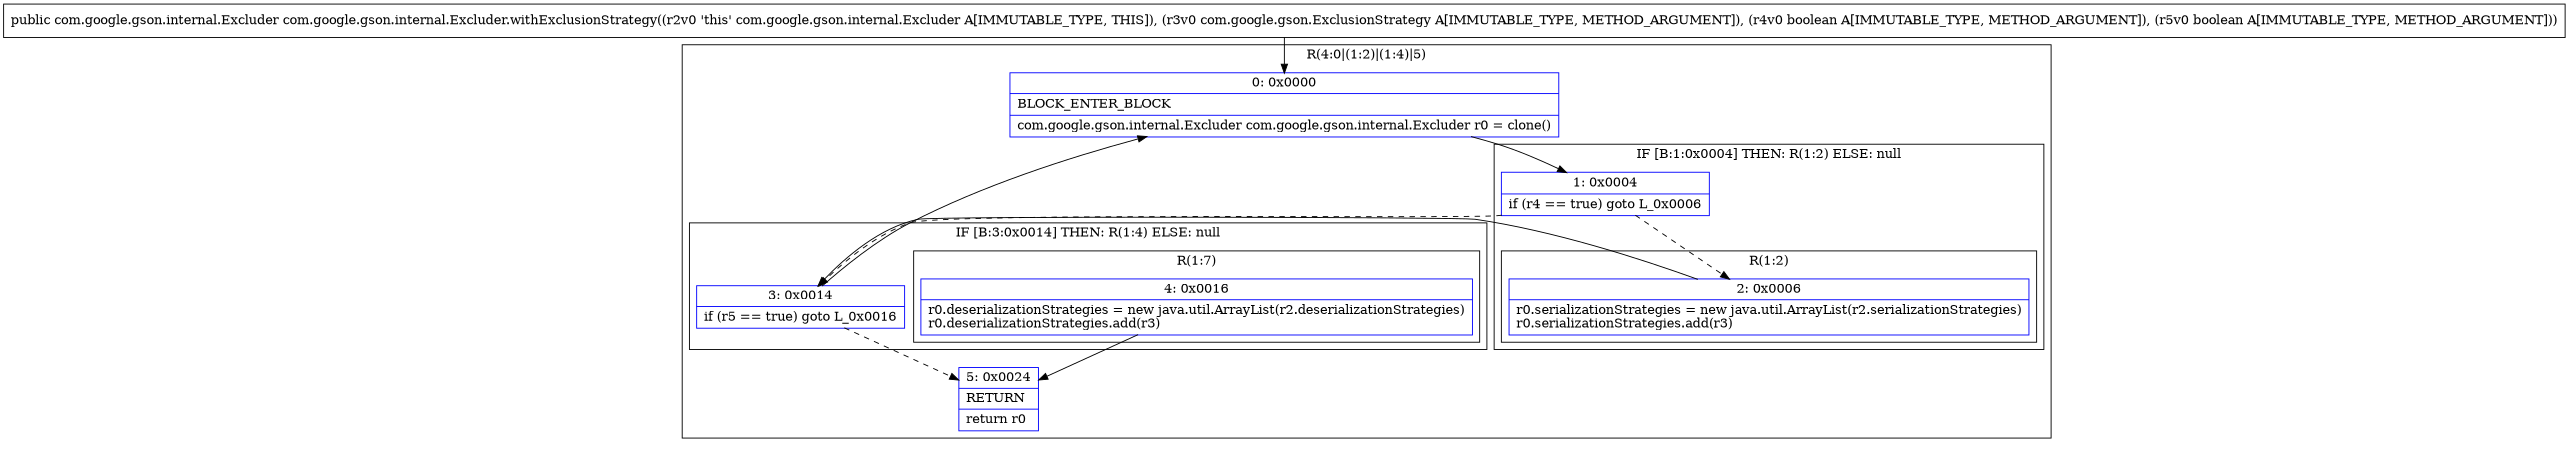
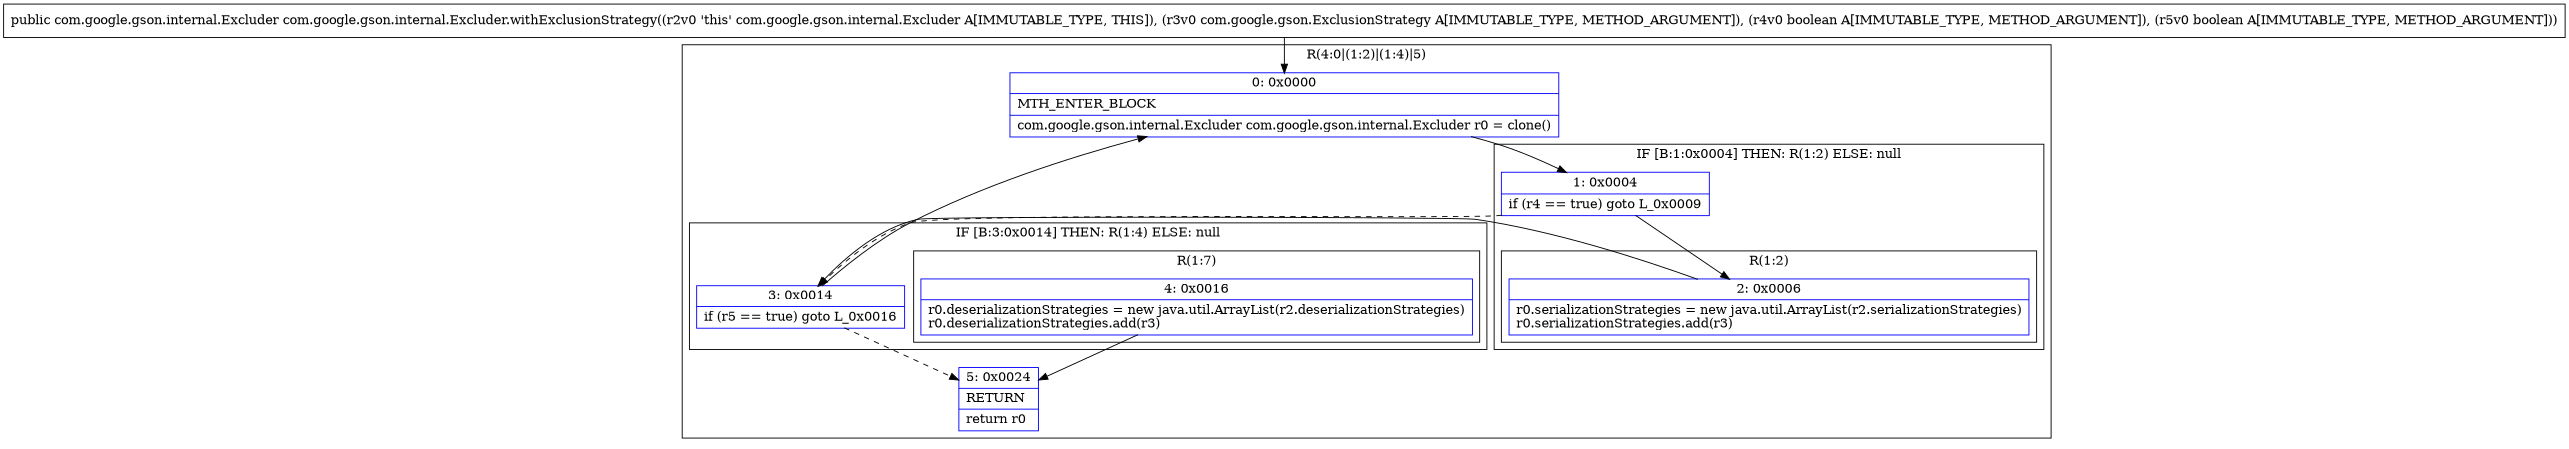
(1094, 104) -> (1087, 104)
(1605, 204) -> (1605, 204)
(1679, 245) -> (1679, 245)
